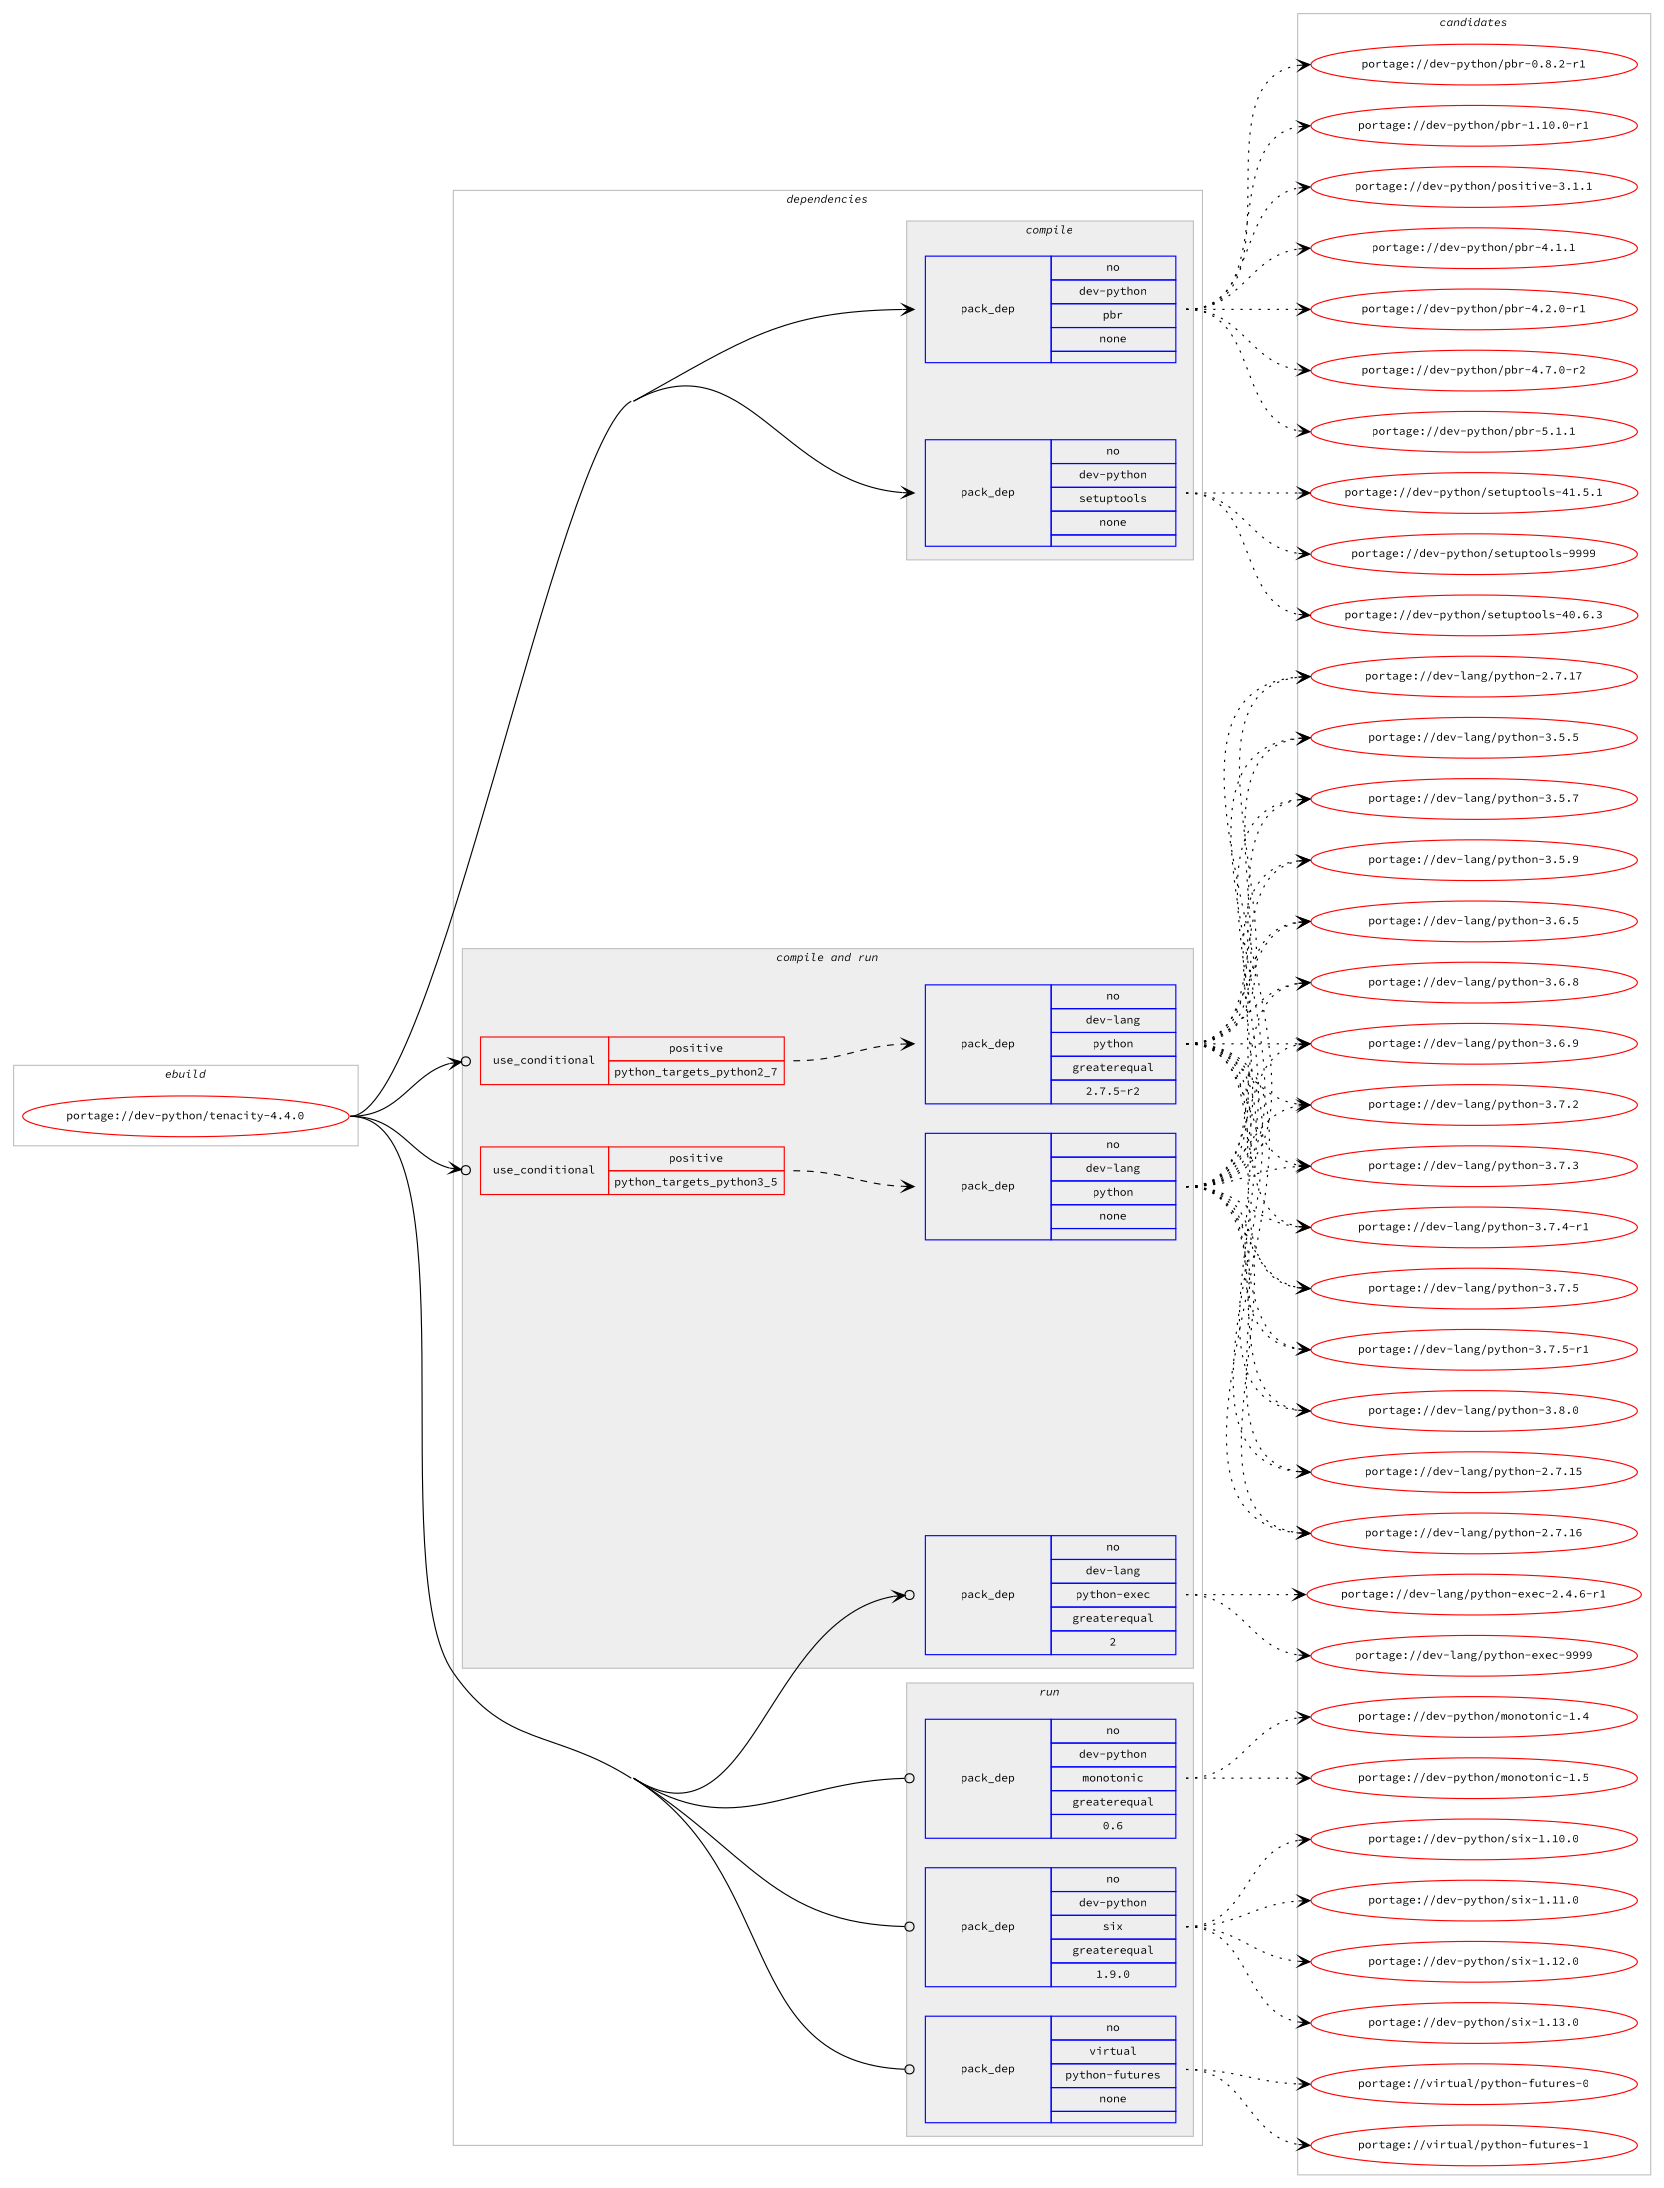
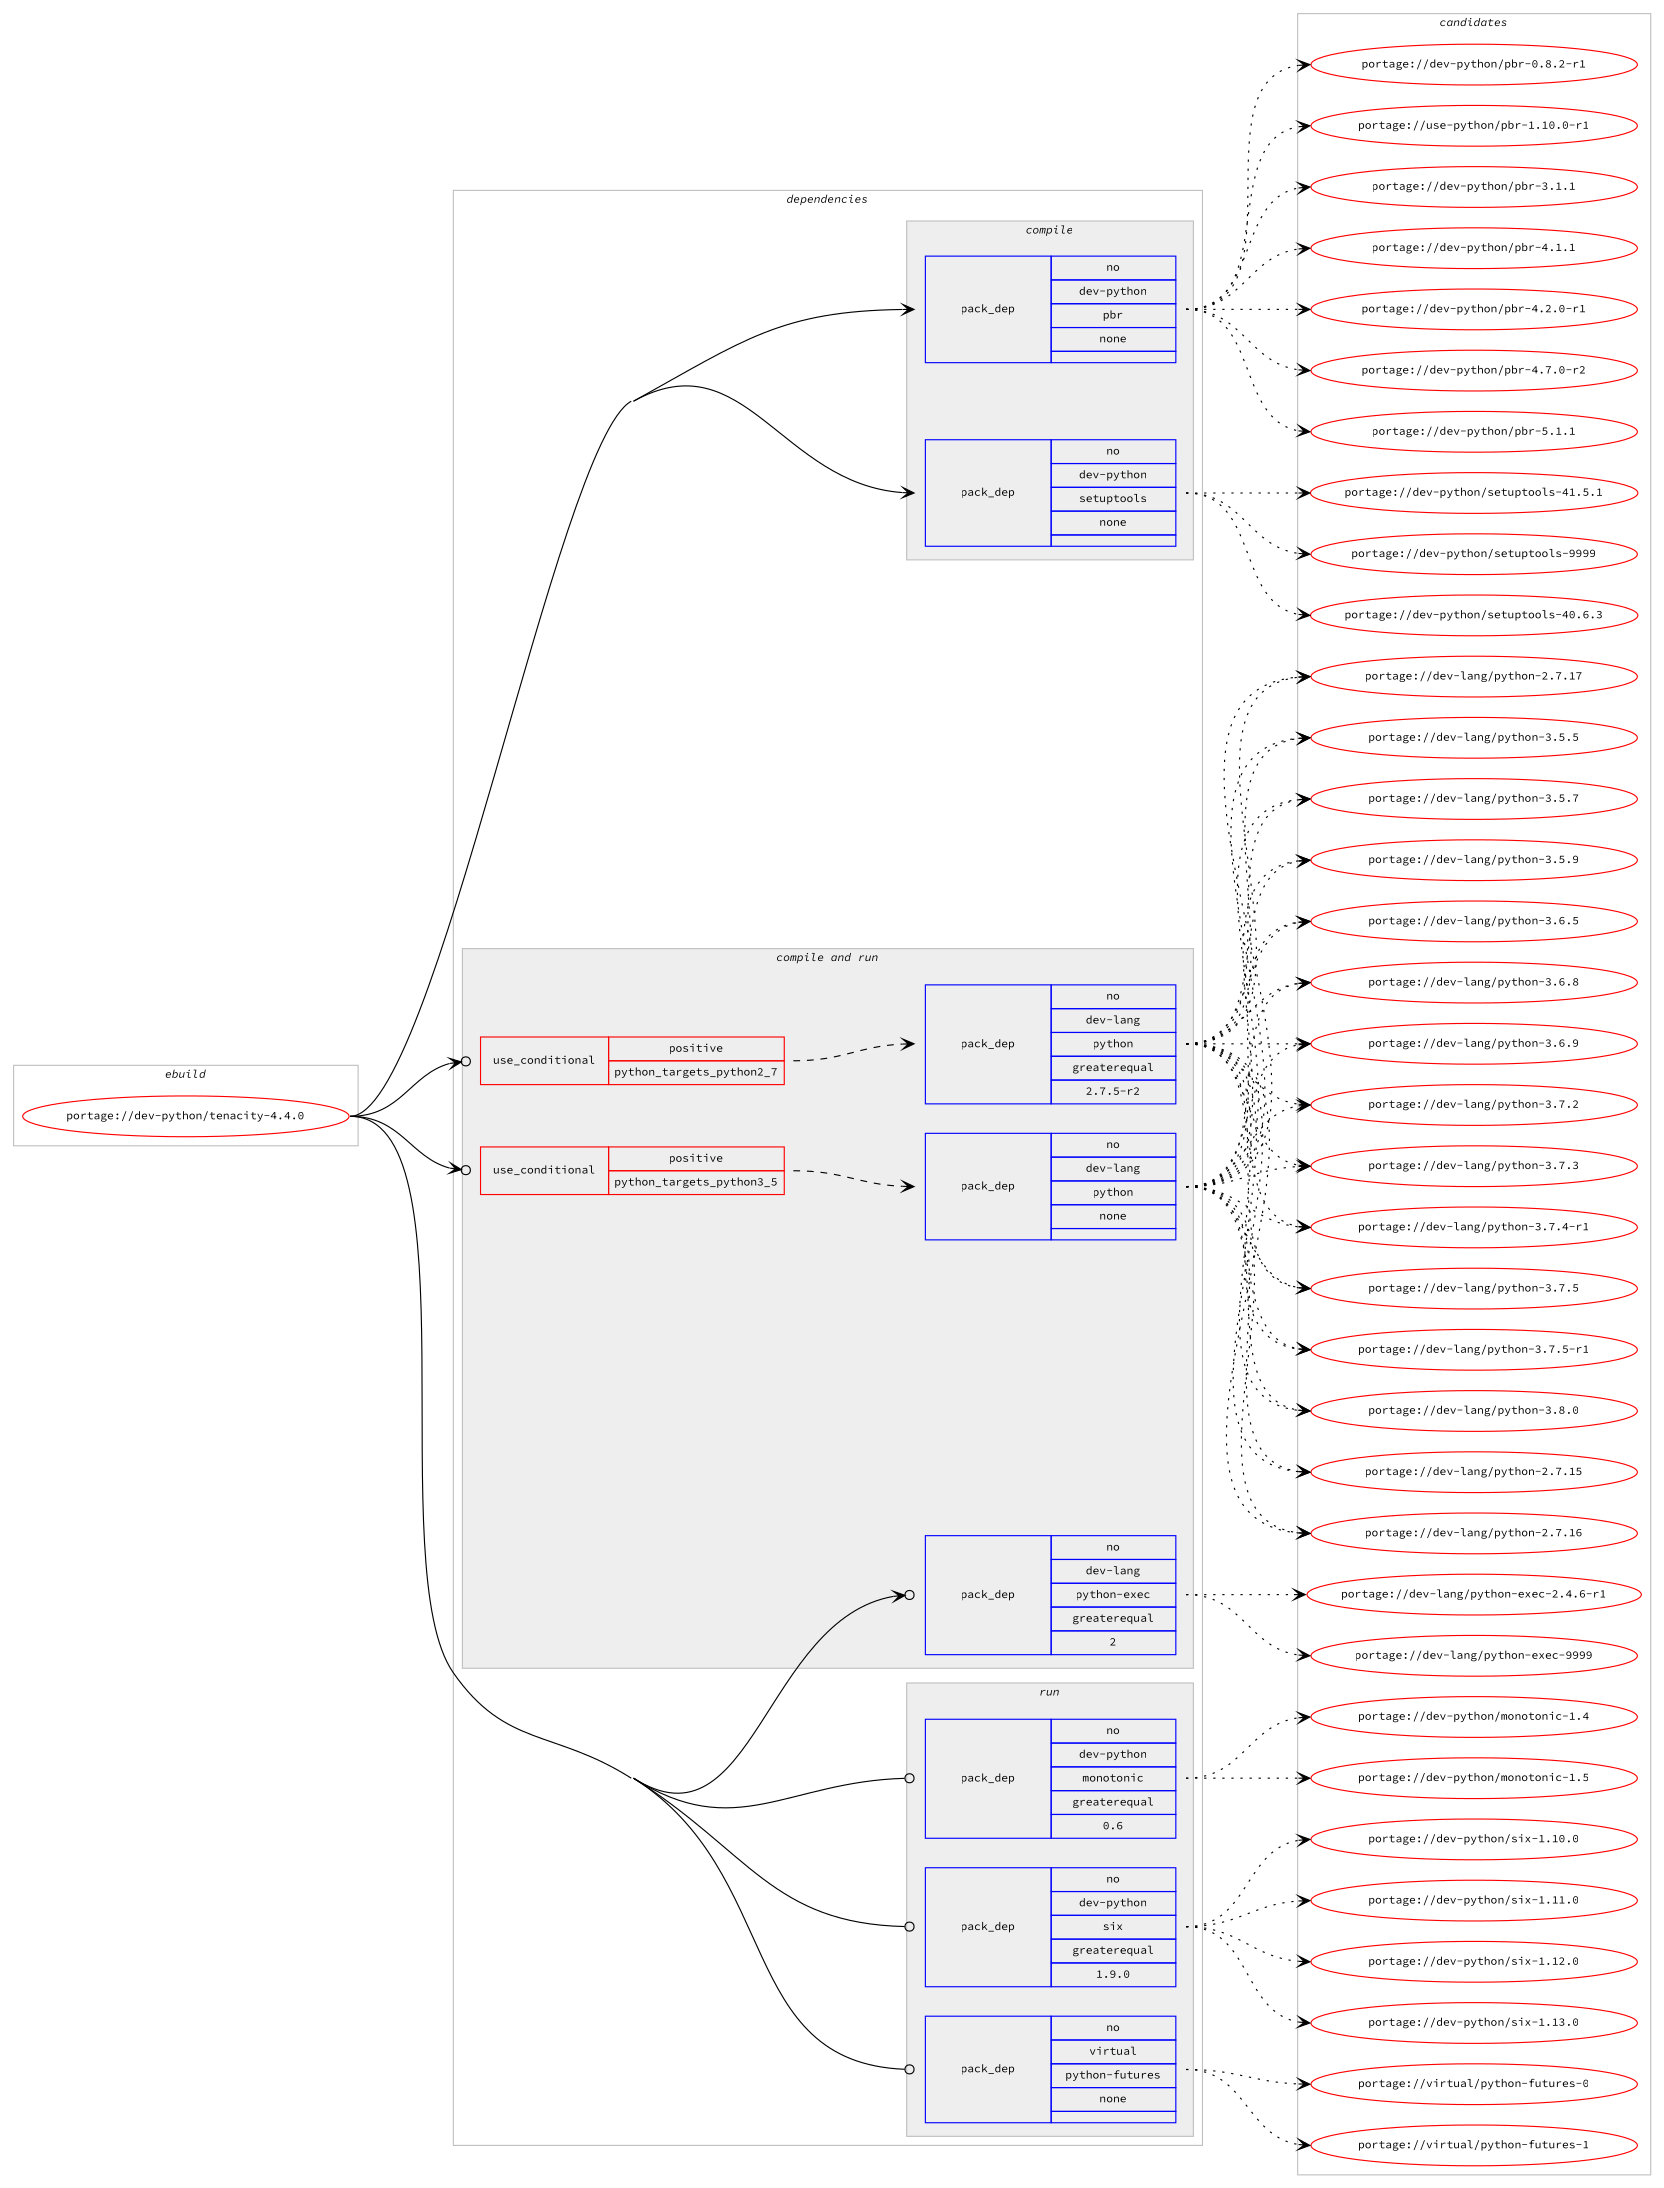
(1474, 126) -> (1474, 126)
(1474, 187) -> (1474, 187)
